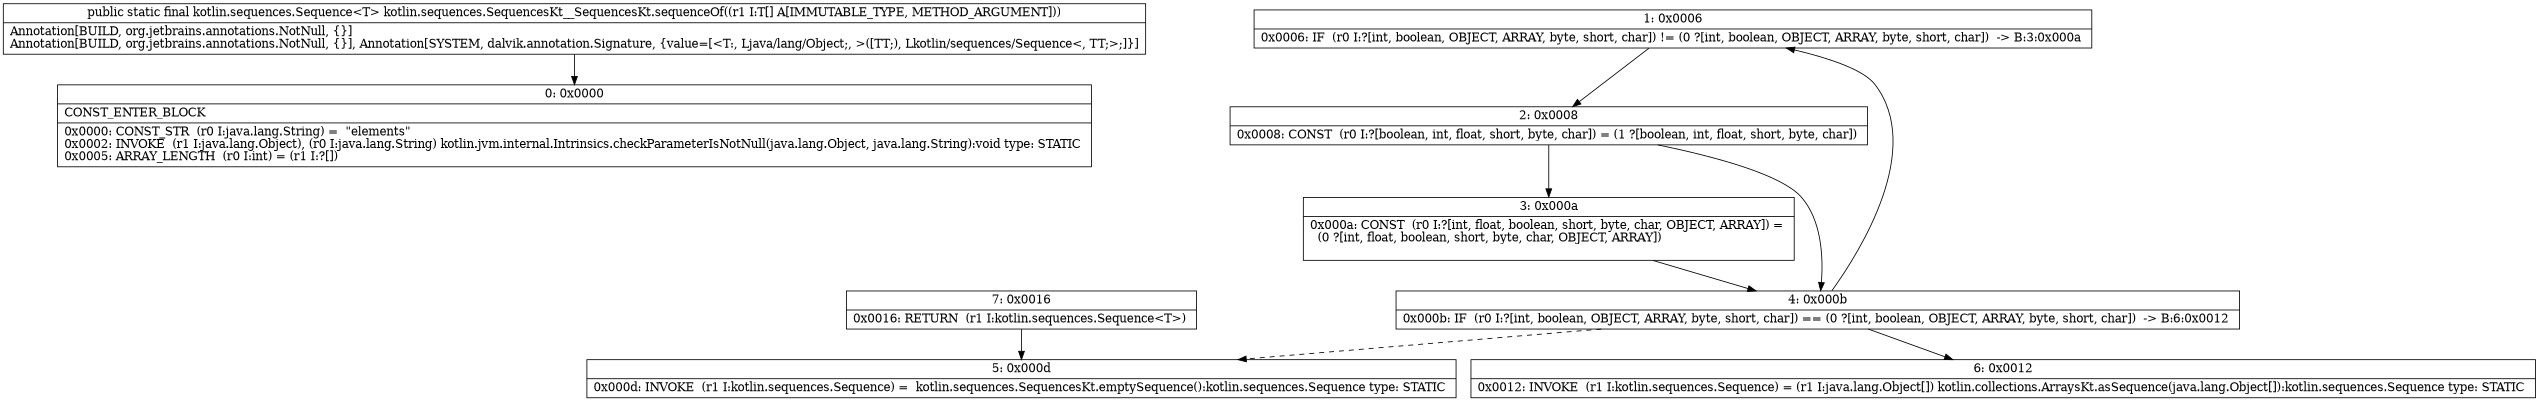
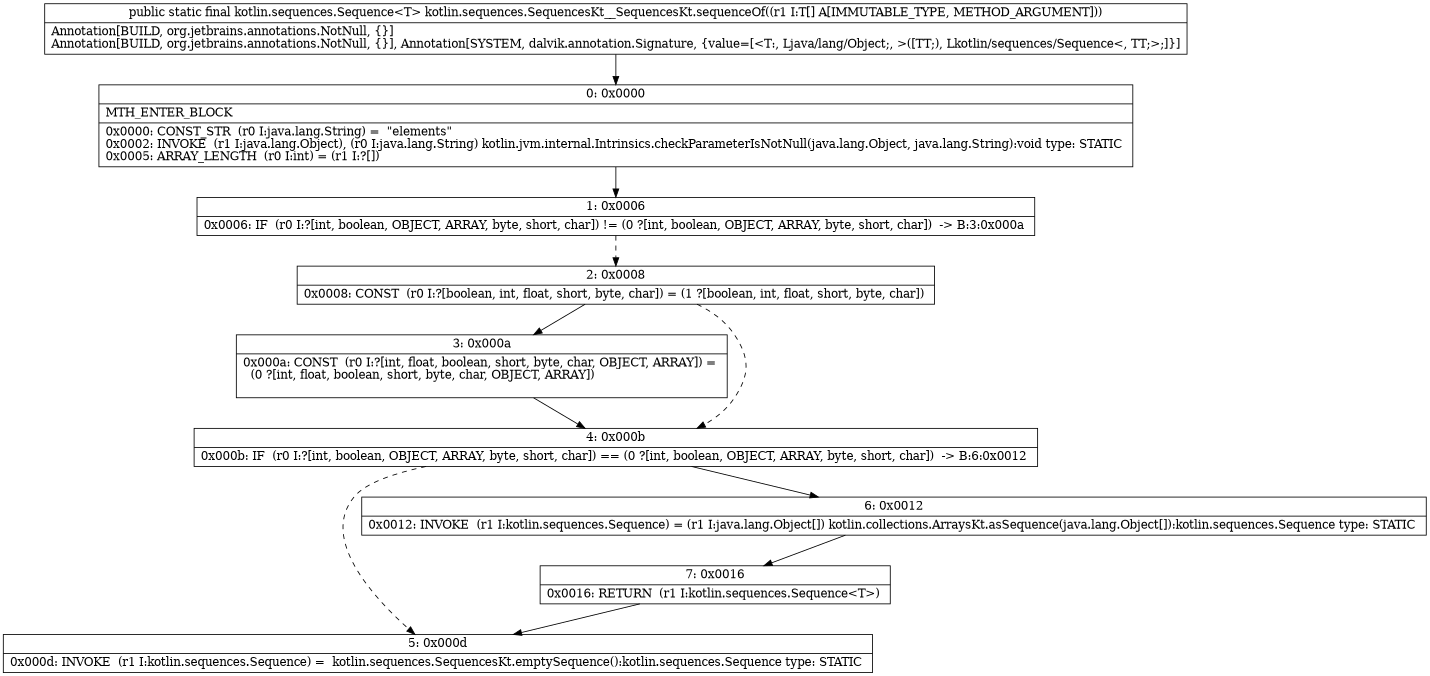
(1614, 75) -> (616, 247)
(135, 113) -> (169, 113)
(1892, 149) -> (616, 178)
(1775, 179) -> (746, 362)
none -> (809, 549)
